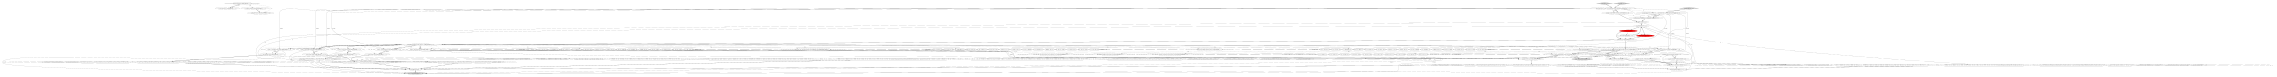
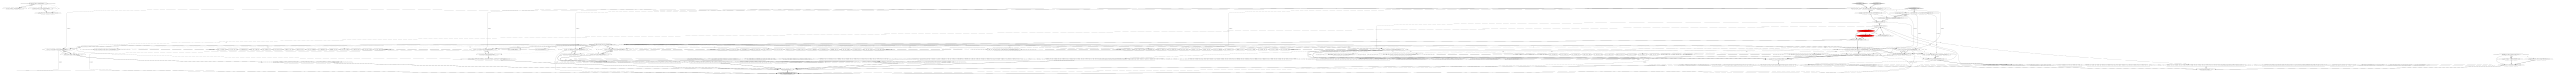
none -> (514, 50)
(1582, 59) -> none
